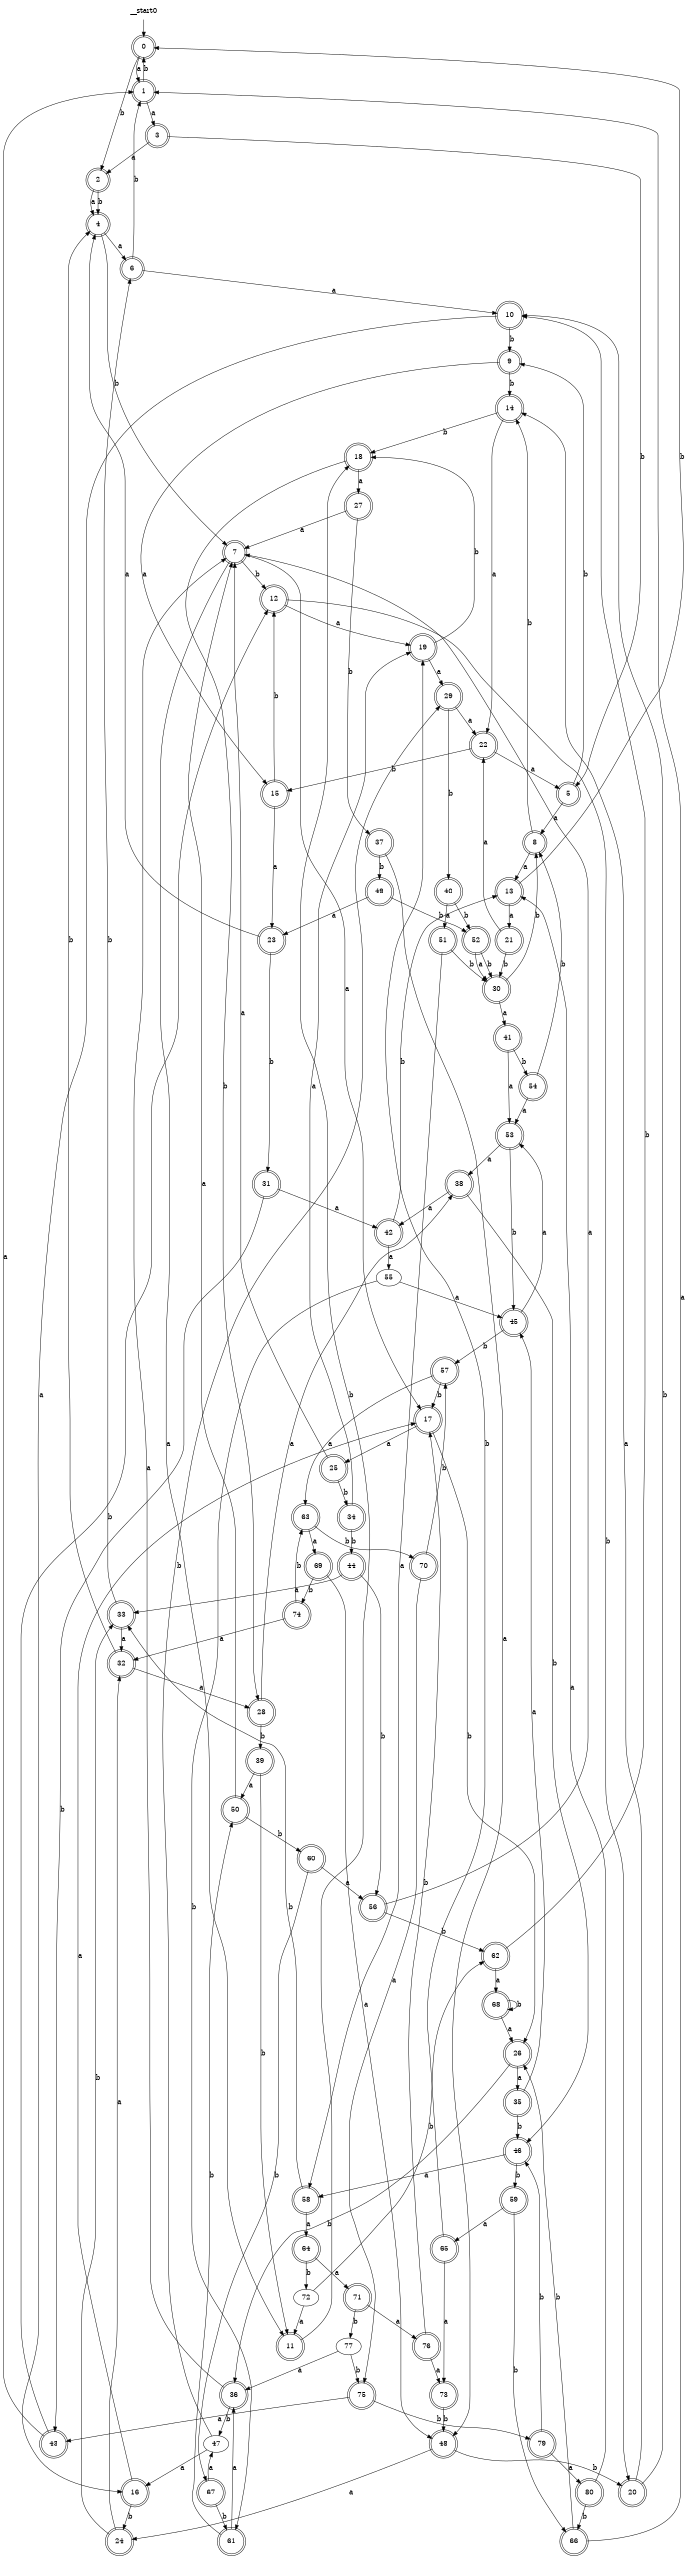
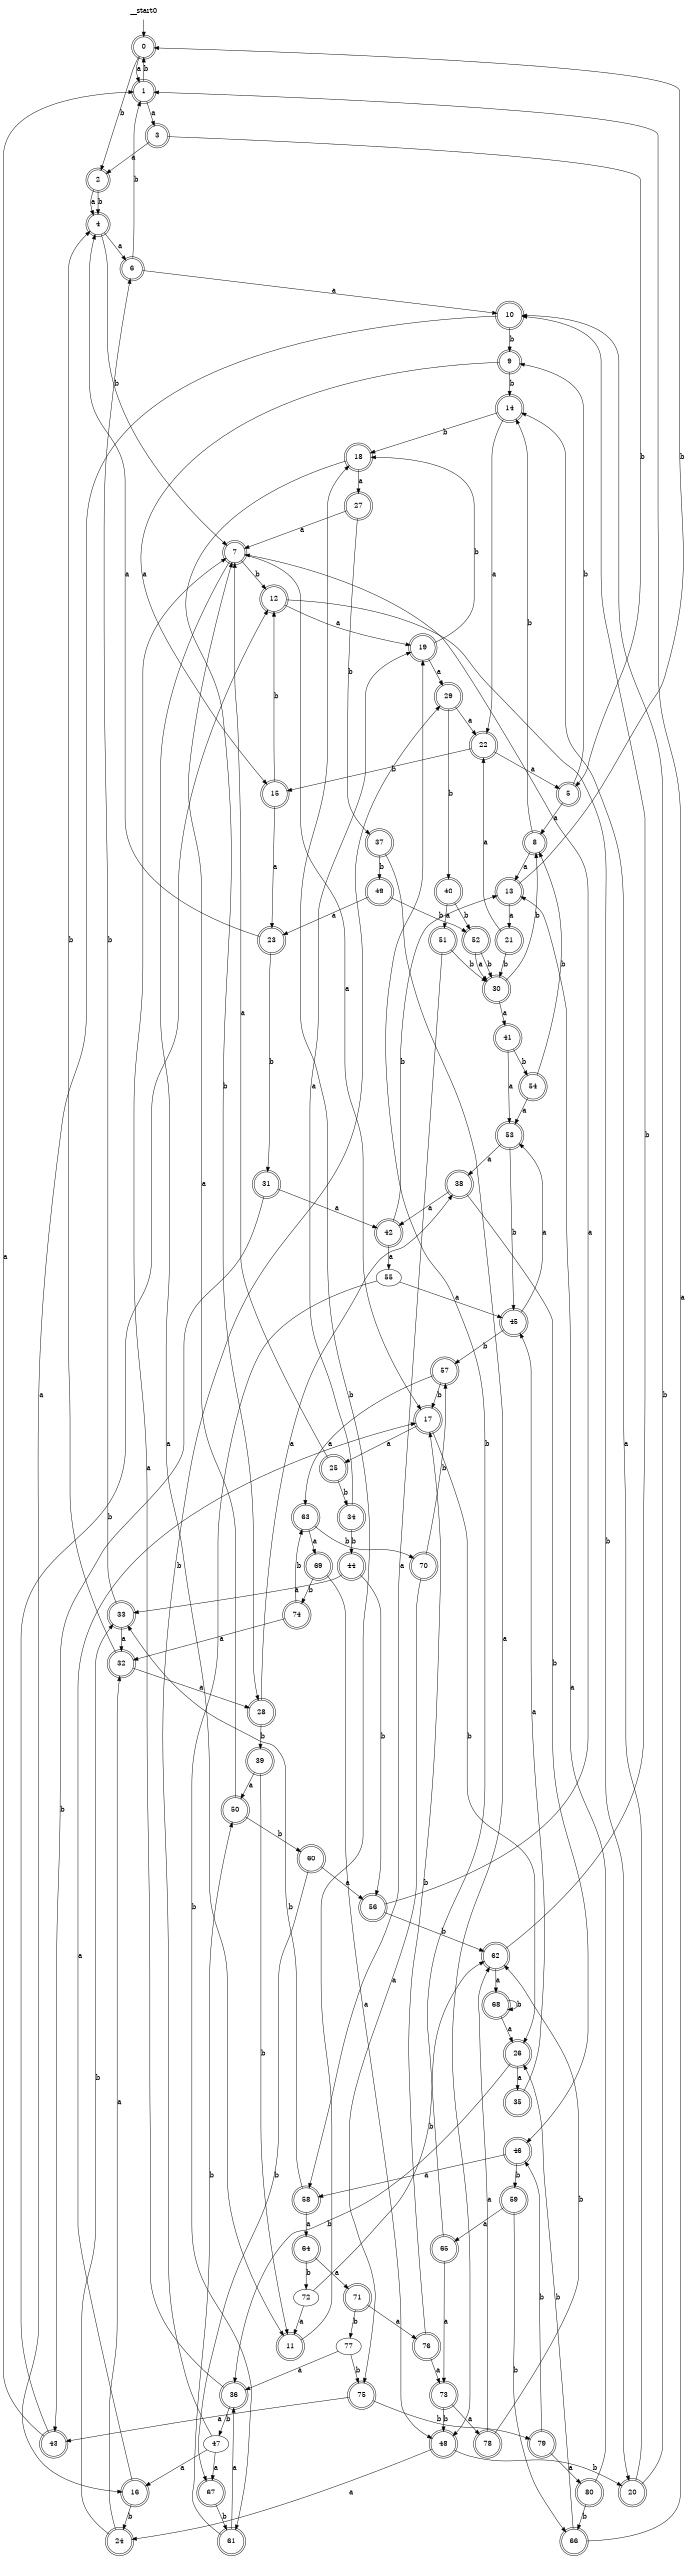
(518, 2125) -> none
none -> (488, 2444)
(208, 2468) -> (214, 2464)
